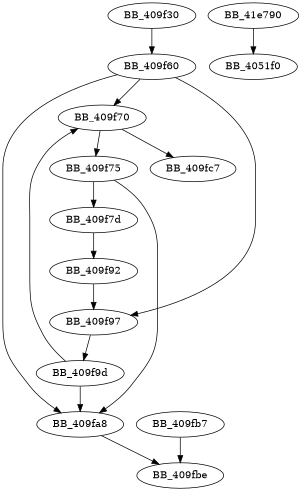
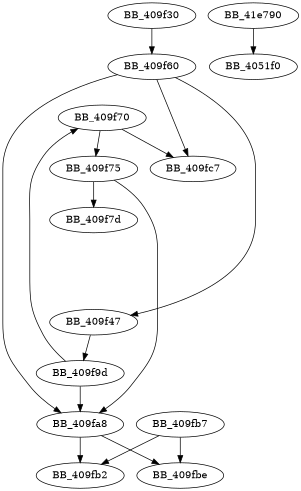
(130, 90) -> (171, 114)
(94, 271) -> none
(94, 322) -> (94, 322)
none -> (80, 476)
